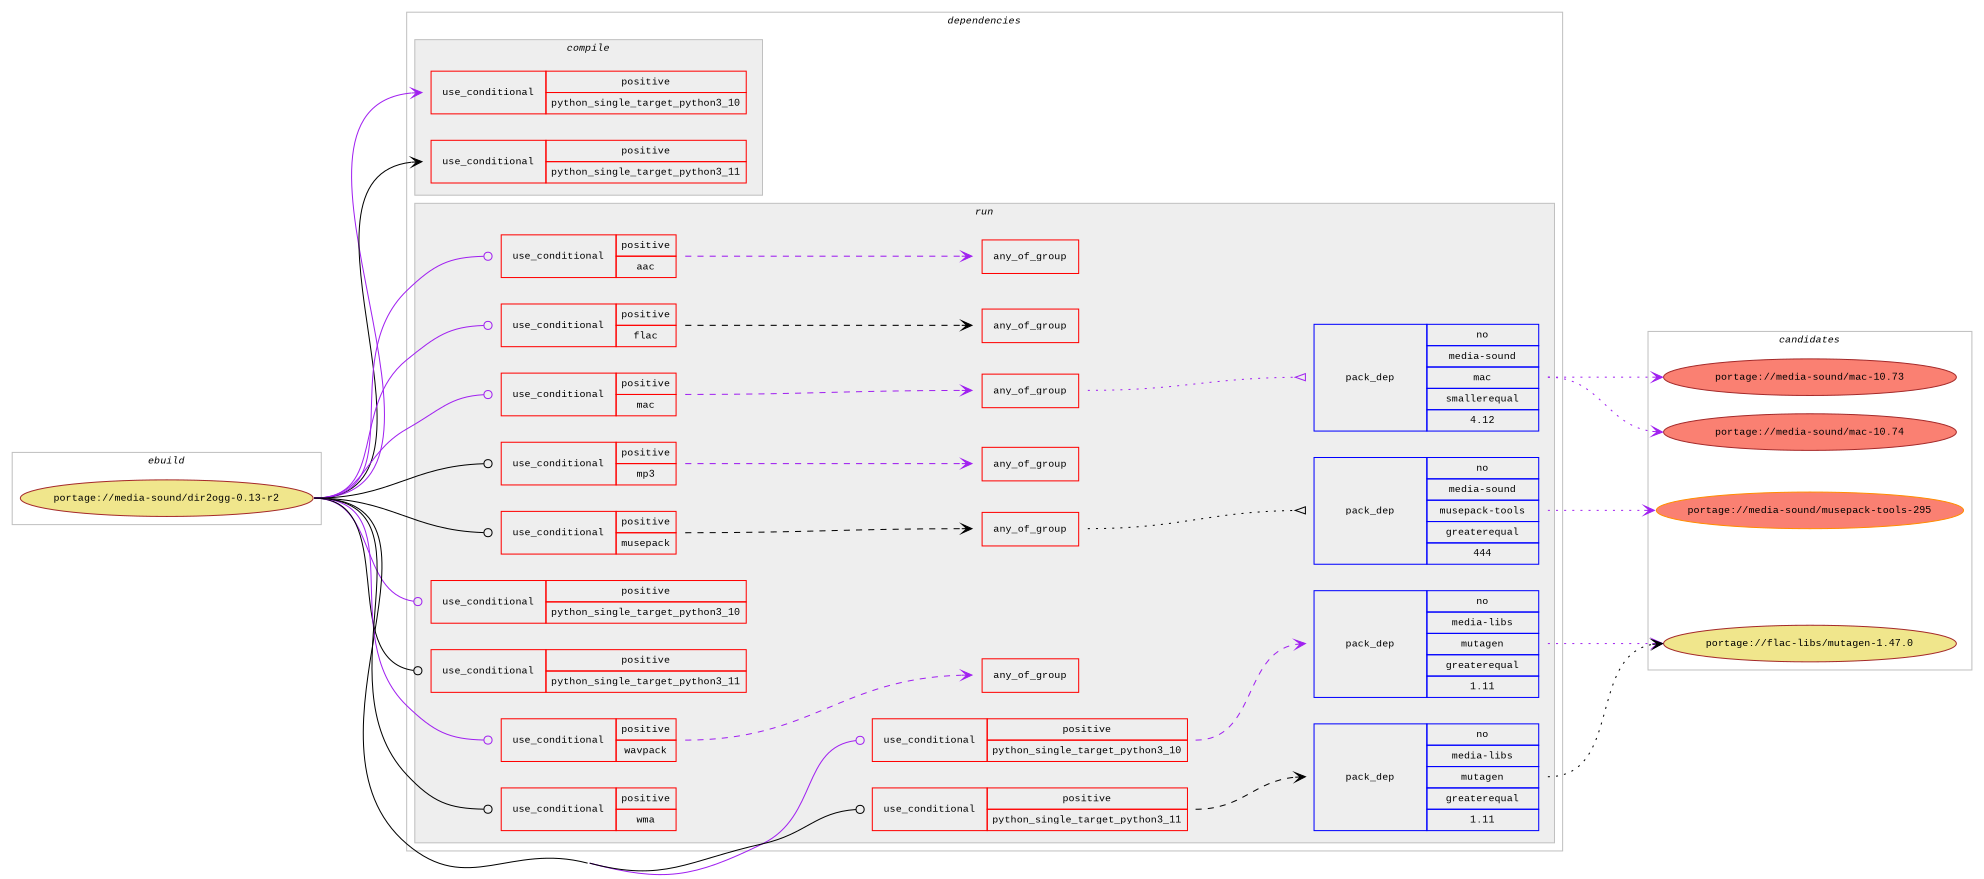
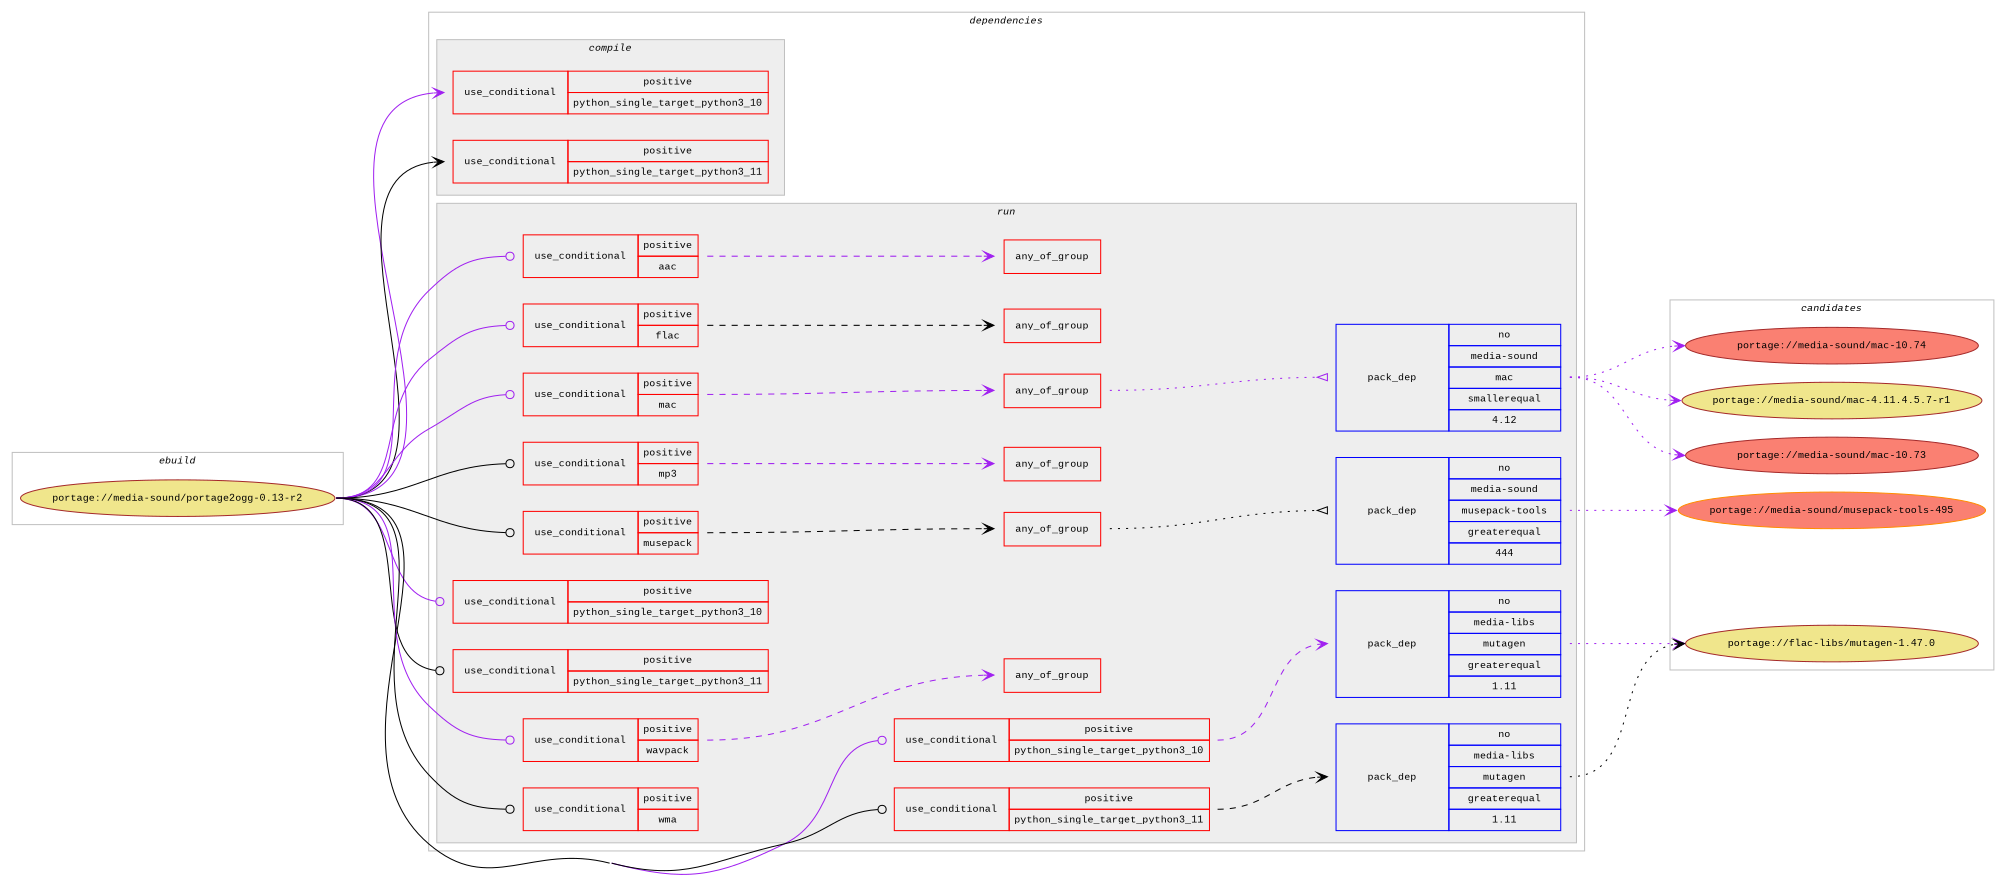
none -> (1832, 401)
(167, 498) -> (178, 498)
(1810, 510) -> (1832, 510)
